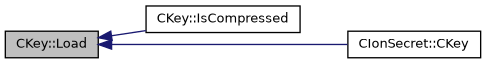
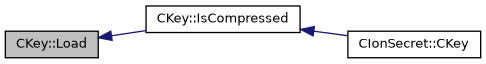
(230, 44) -> (331, 33)
